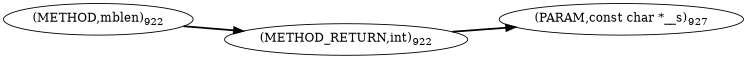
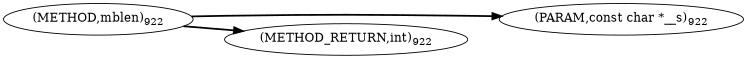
(698, 18) -> (698, 18)
(479, 30) -> (342, 15)
